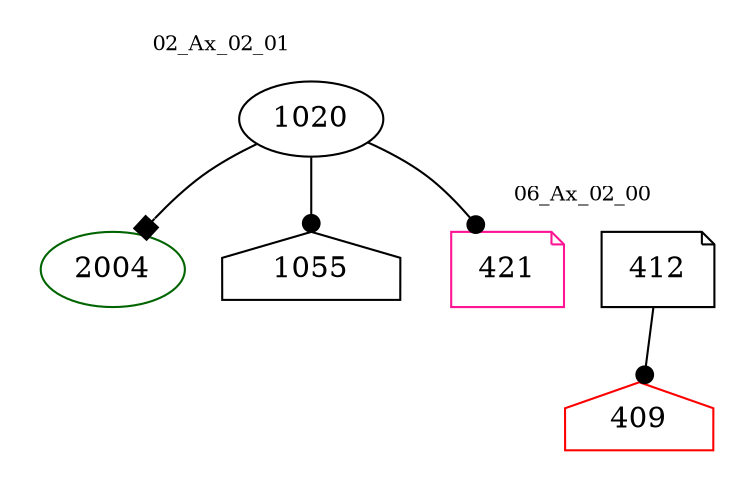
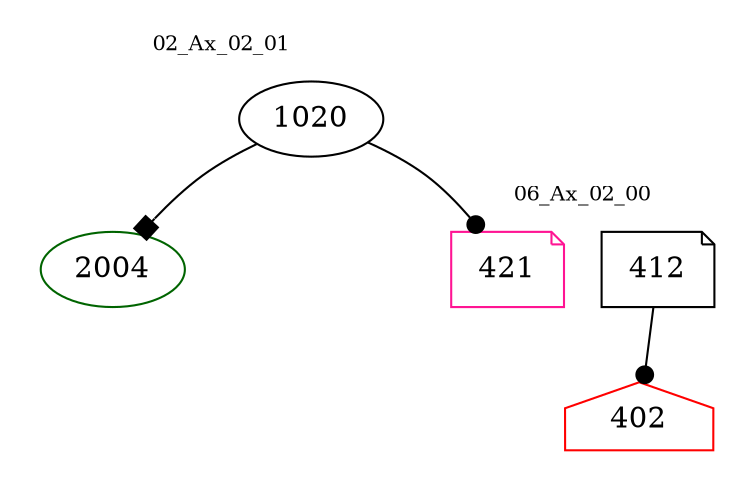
(311, 269) -> none
(639, 420) -> (639, 420)
